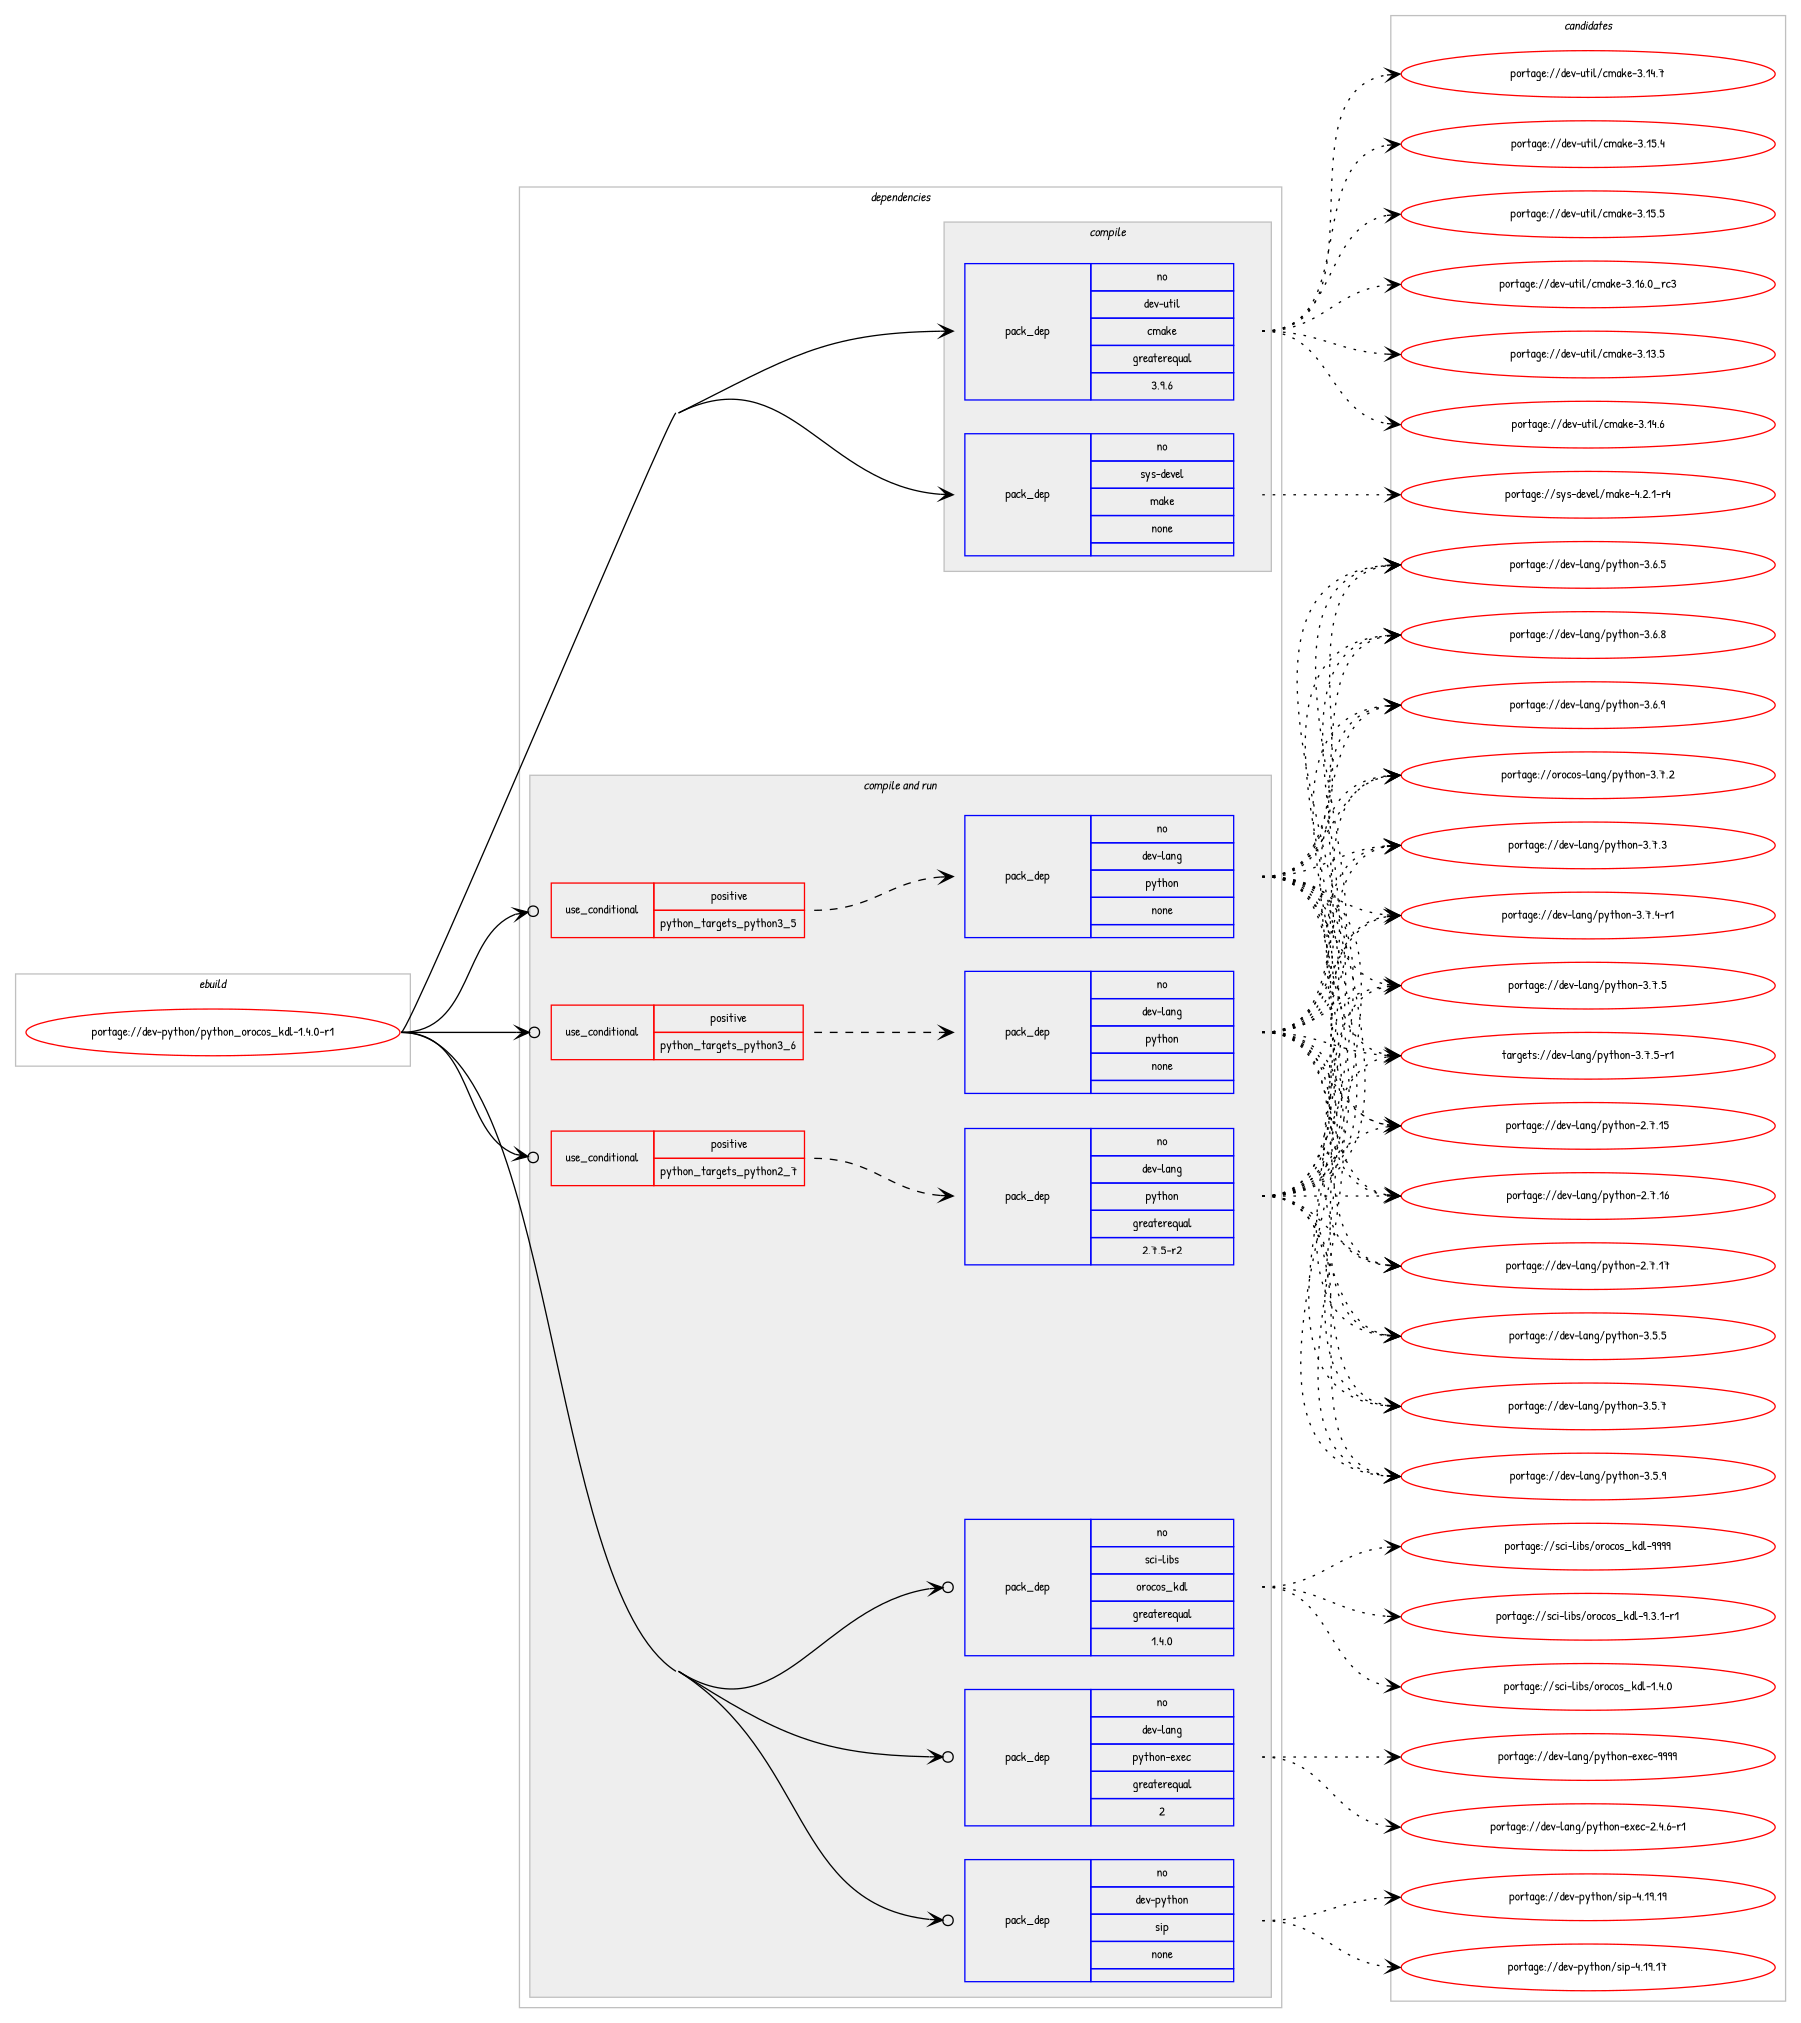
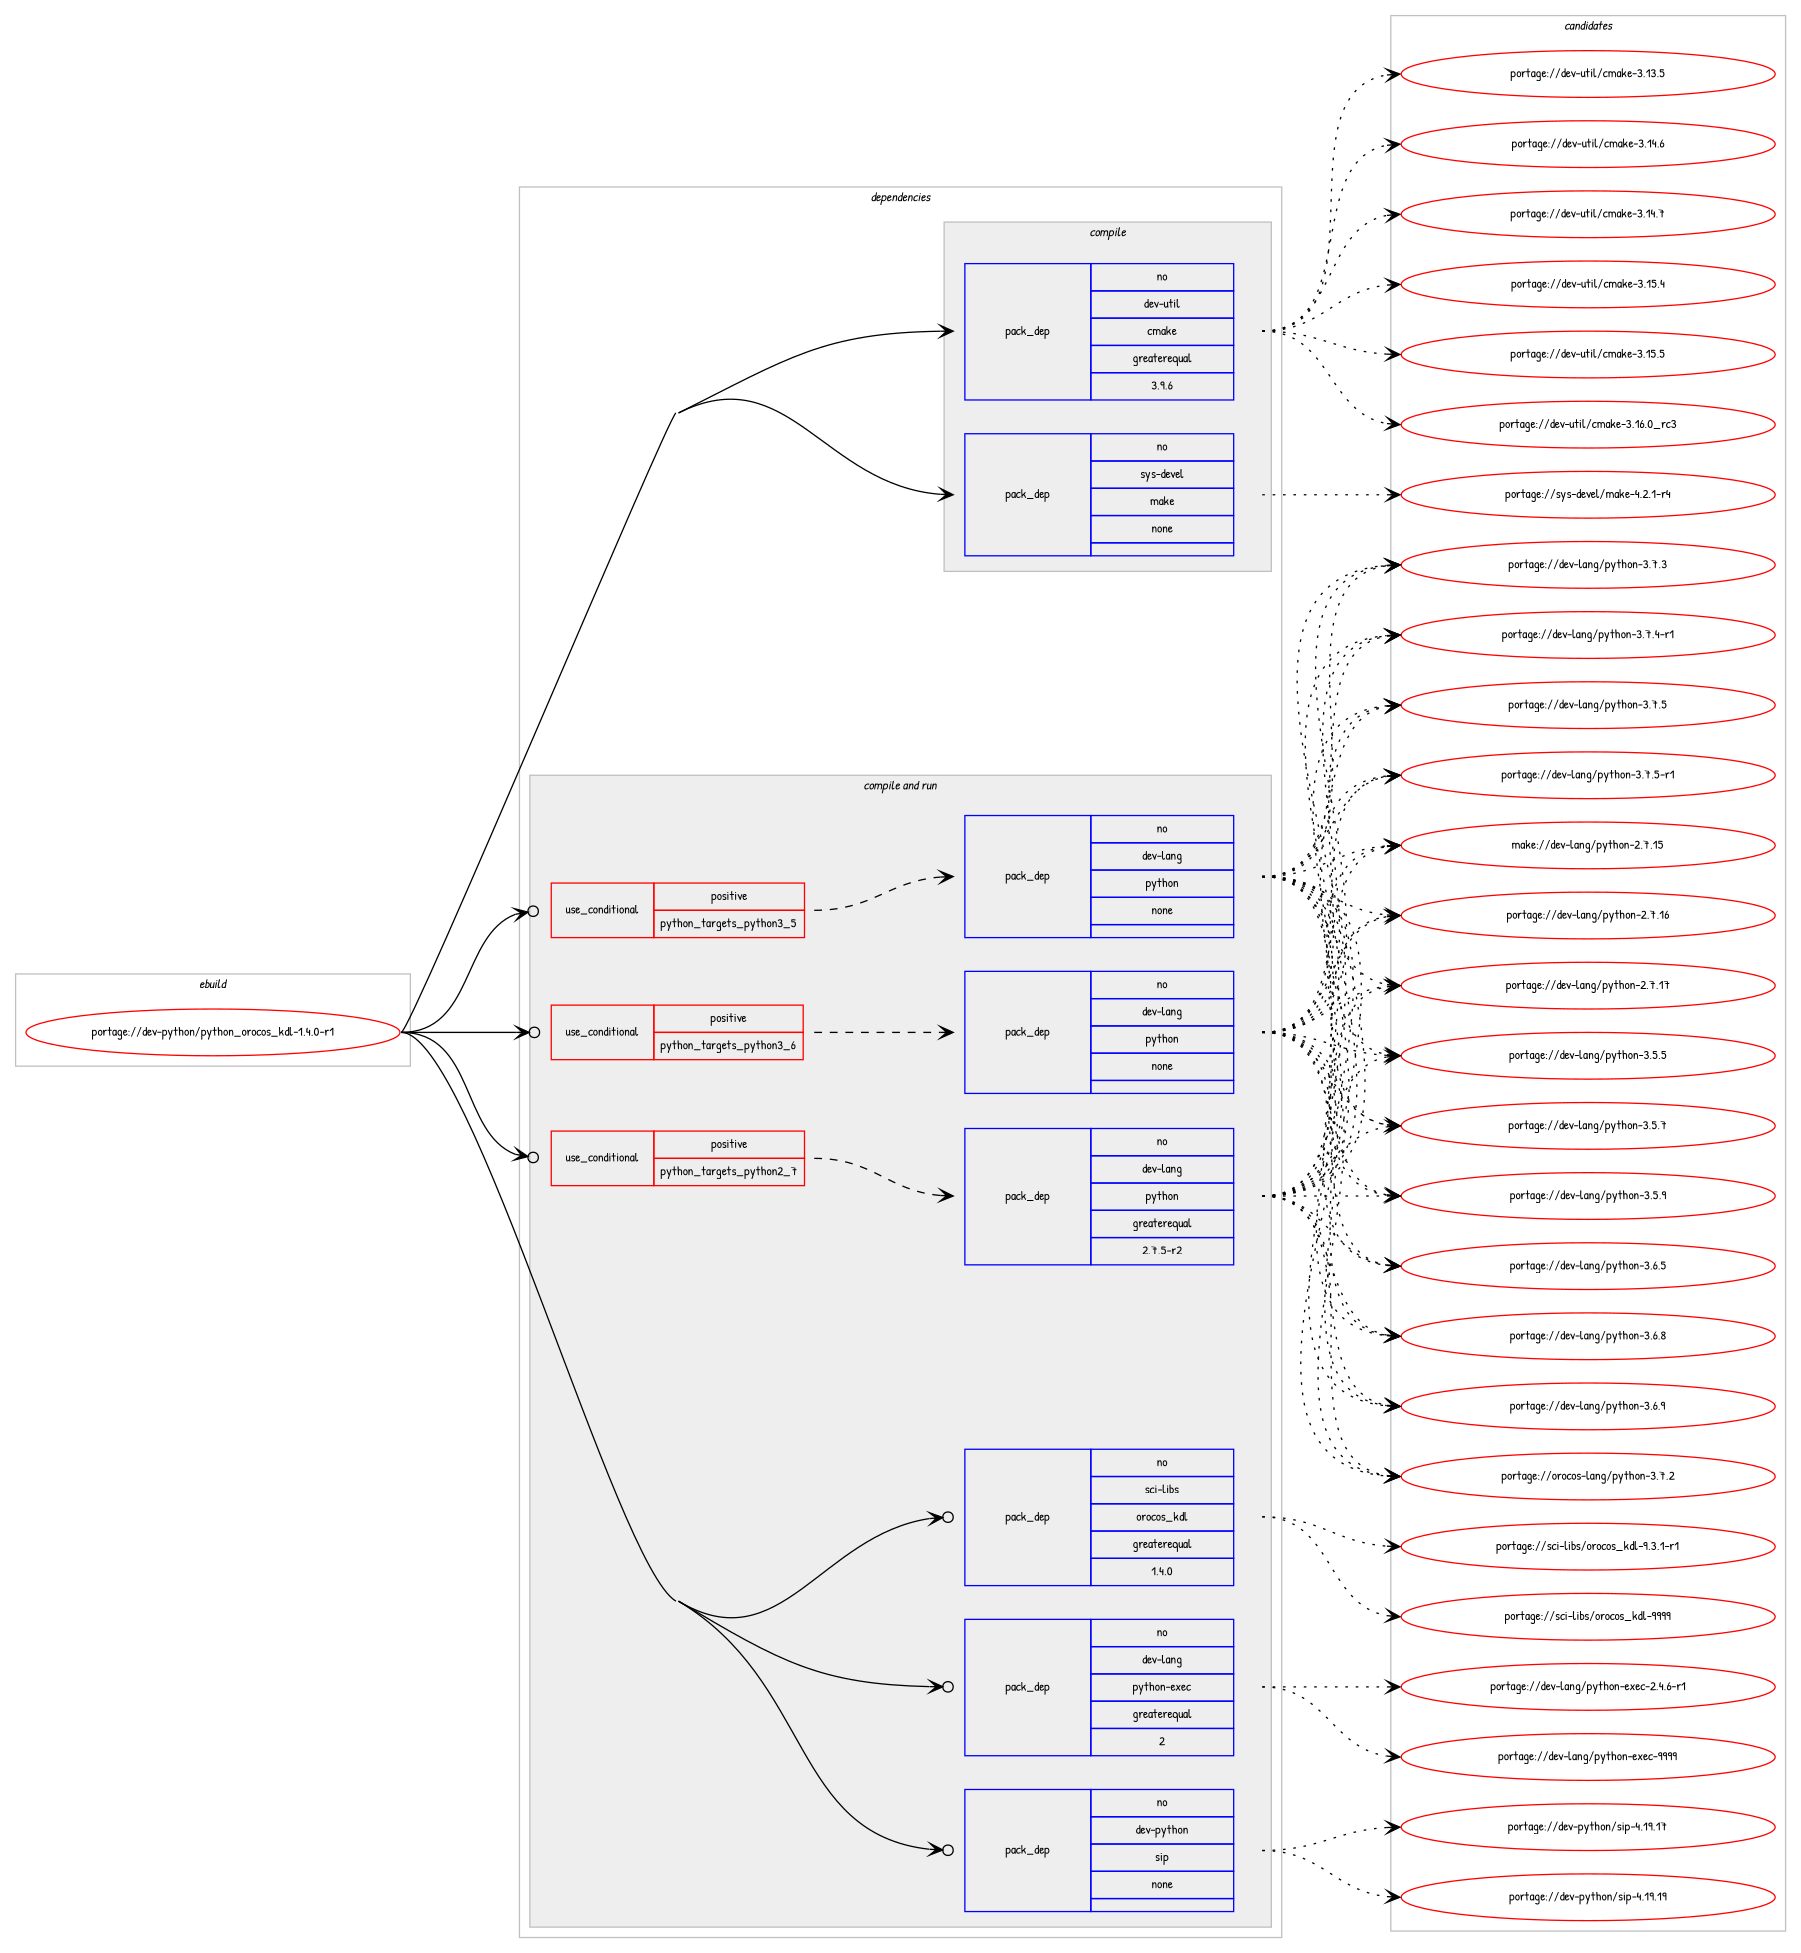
(1588, 1056) -> (1588, 775)
(1588, 1126) -> (1588, 845)
(1588, 1687) -> none
